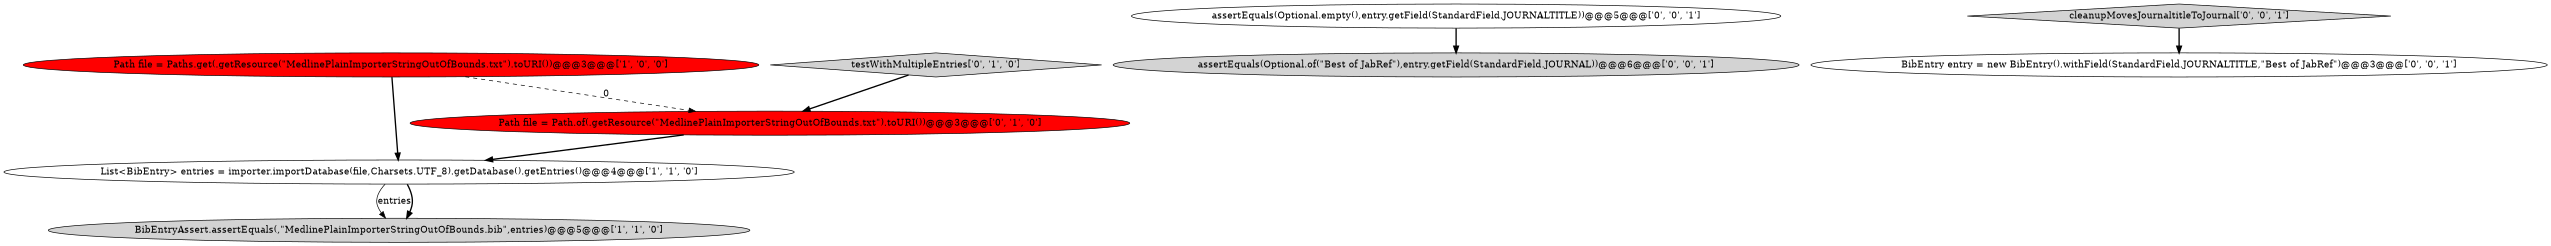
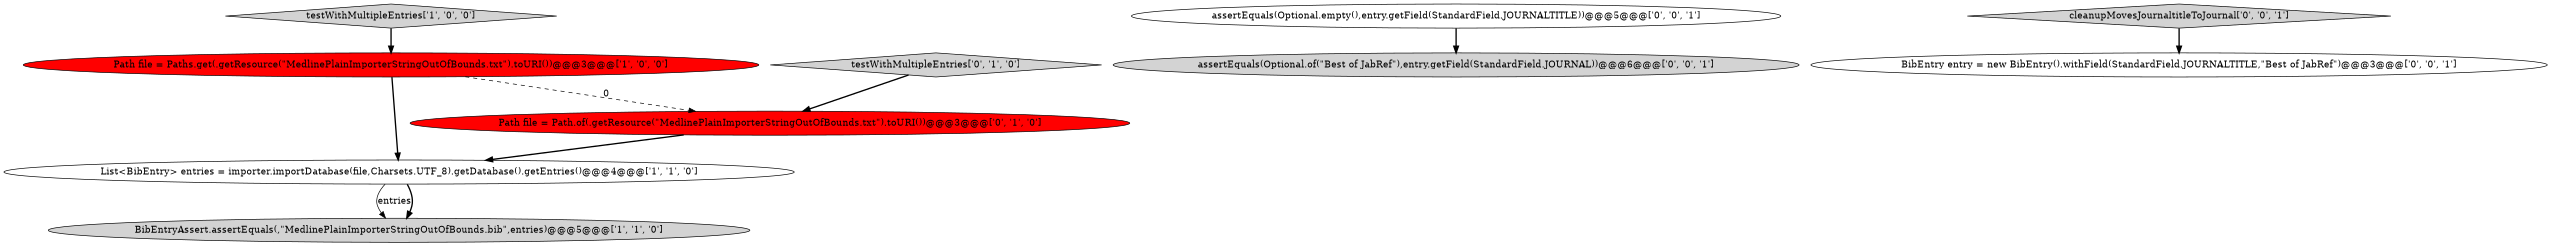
none -> (391, 16)
